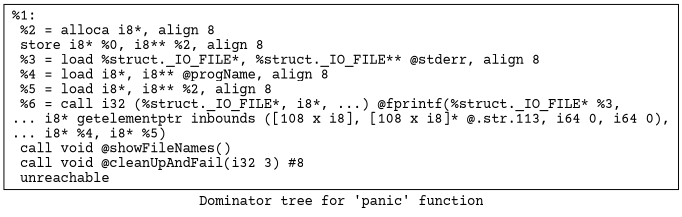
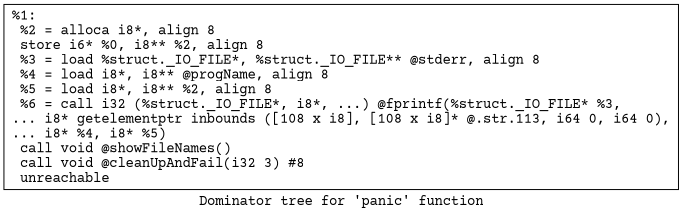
(138, 45) -> (138, 45)
